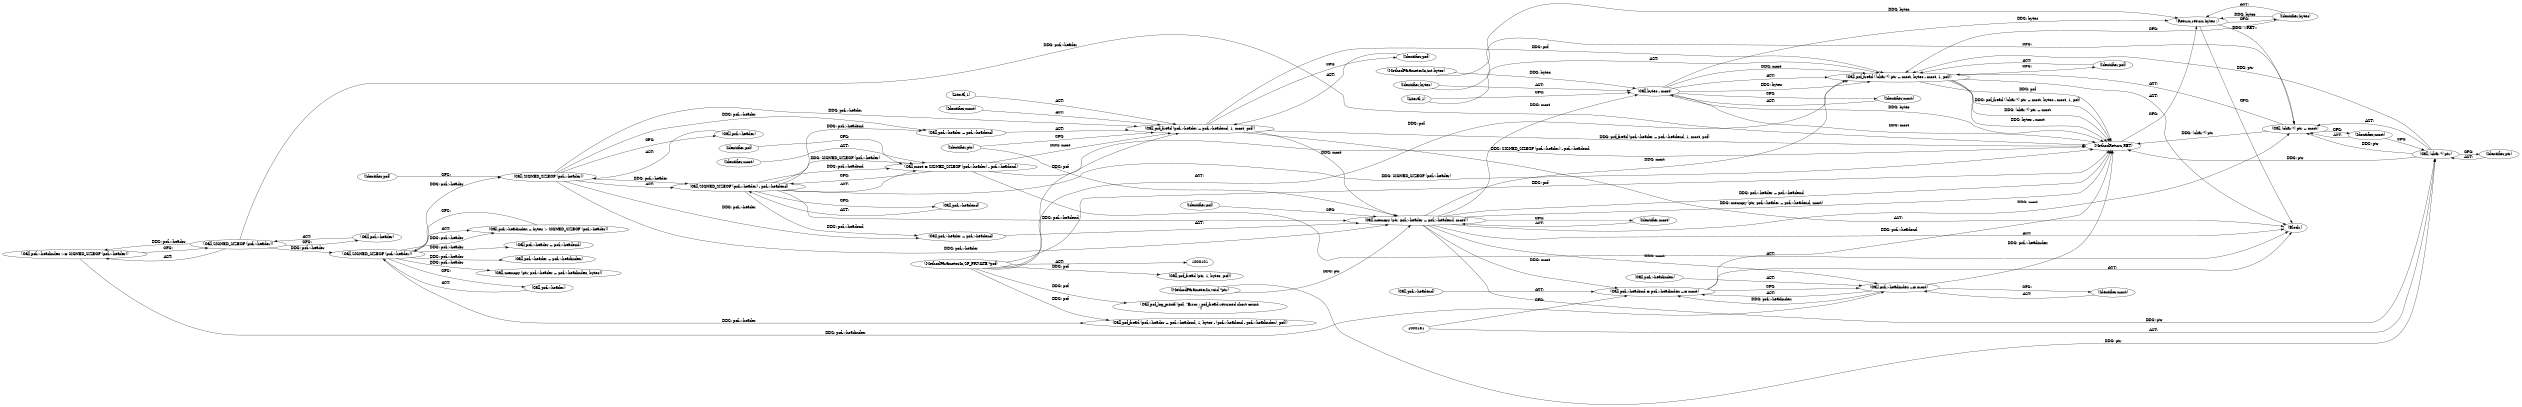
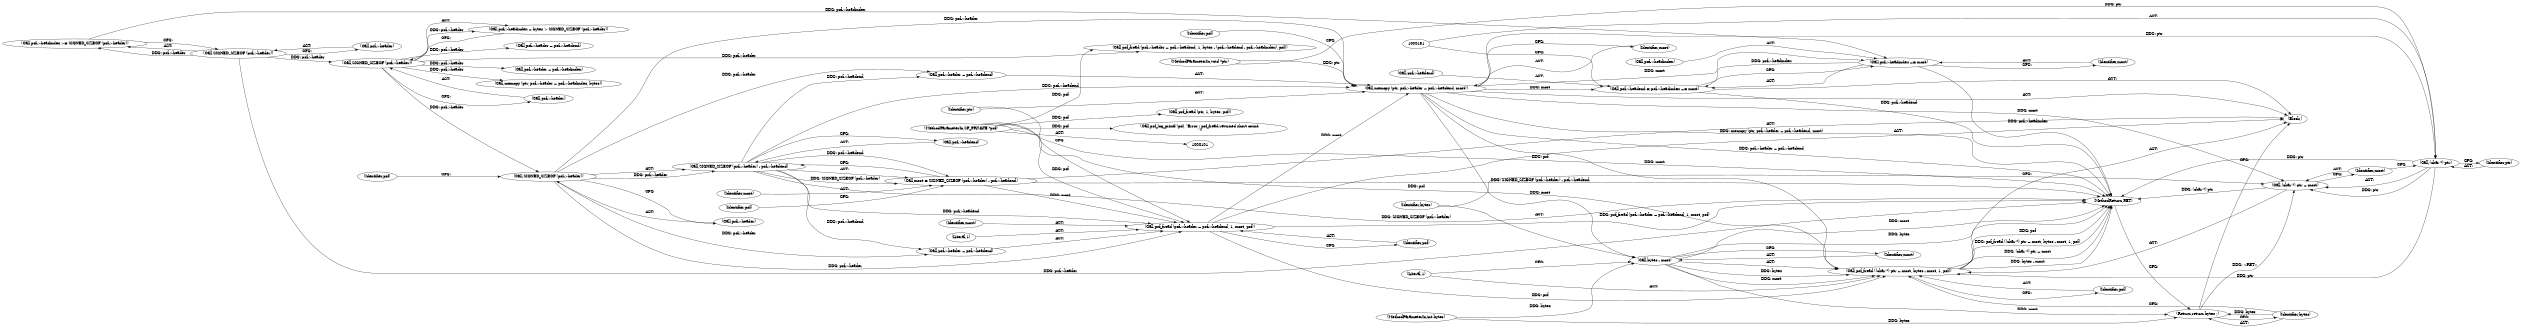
(2028, 19) -> (2028, 309)
none -> (951, 215)
